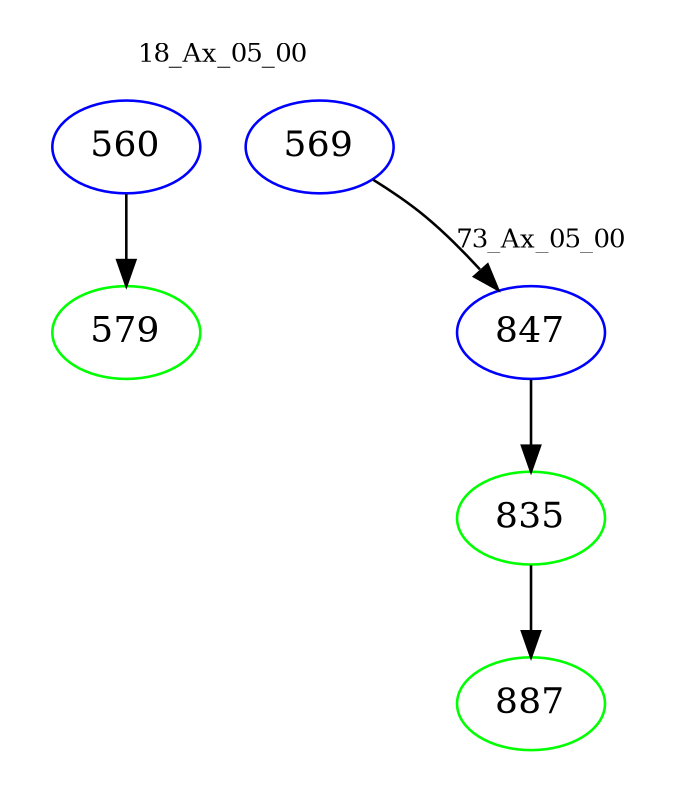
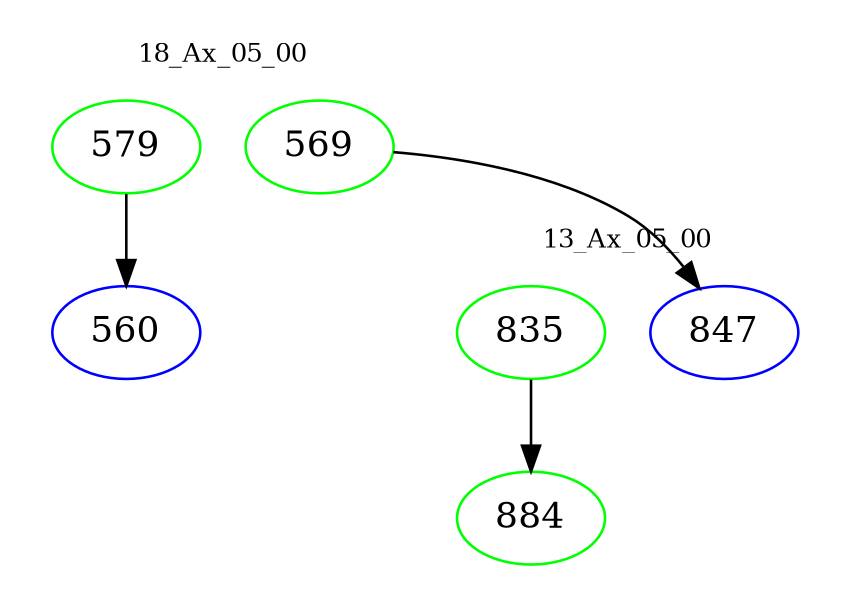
(320, 147) -> (320, 147)
(126, 227) -> (126, 227)
(541, 241) -> (628, 241)
(531, 413) -> none
(531, 704) -> (531, 518)
